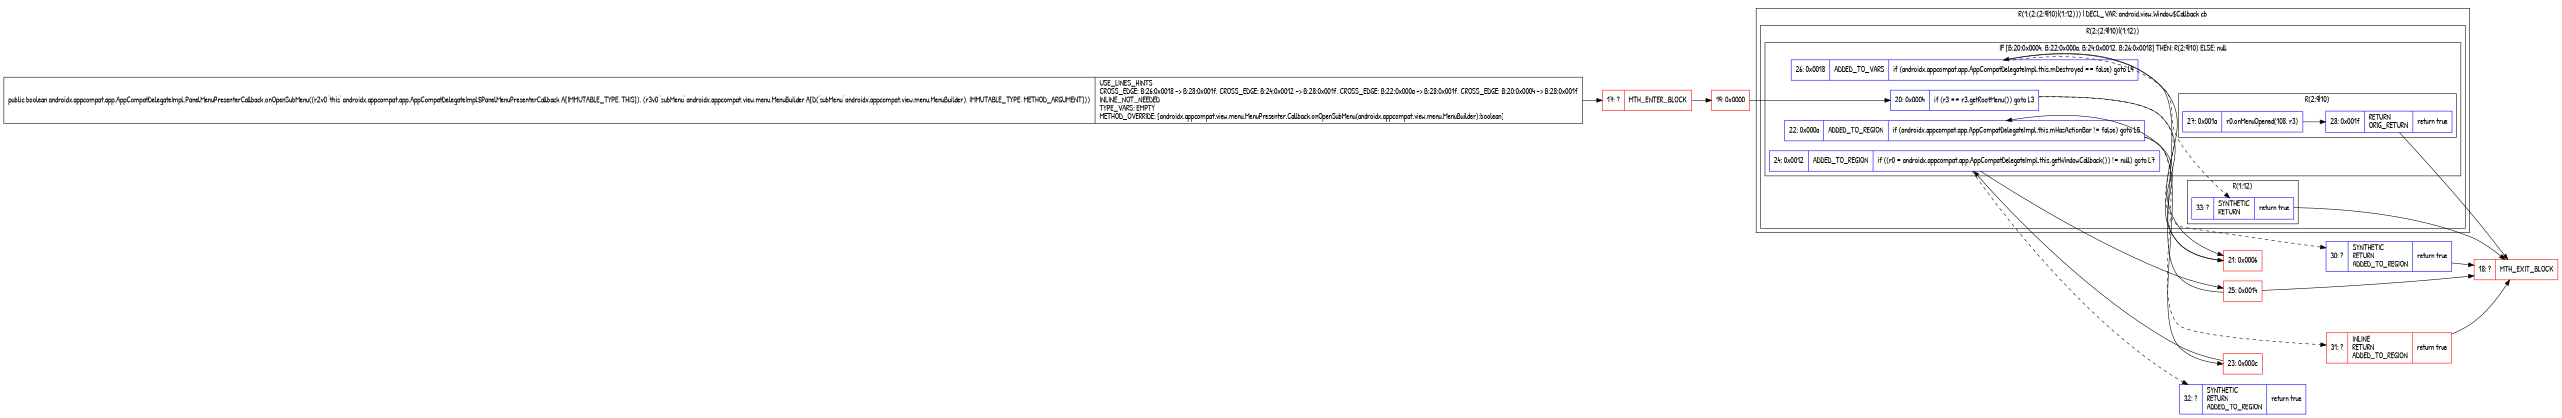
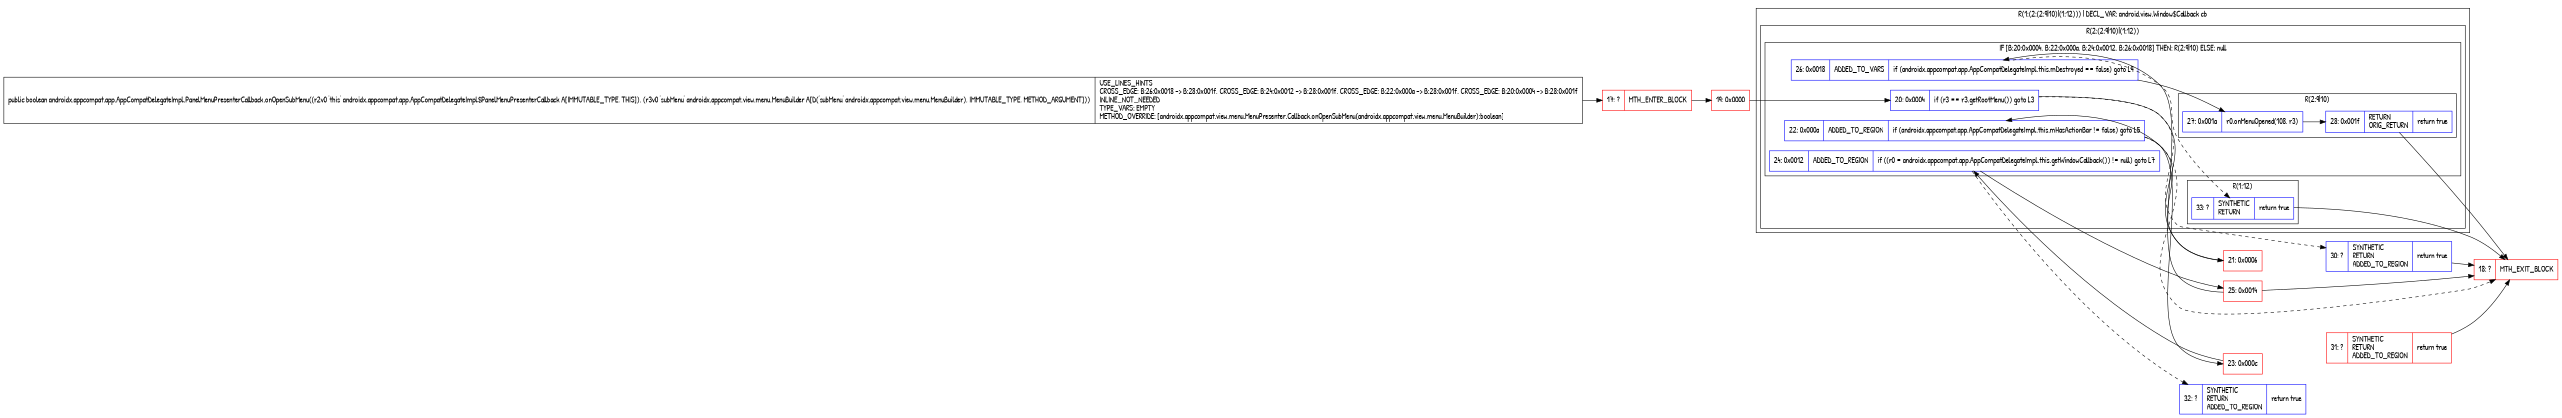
(2170, 99) -> (2176, 90)
(2173, 315) -> (2240, 314)
(2361, 339) -> (2368, 339)
